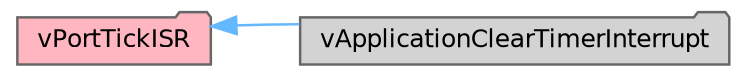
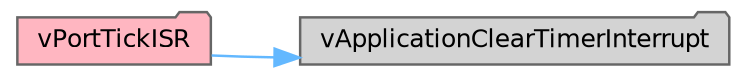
(268, 25) -> (243, 57)
